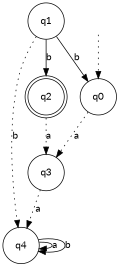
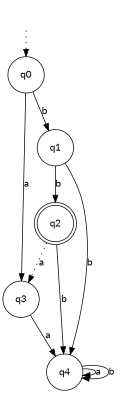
(70, 56) -> (39, 108)
(12, 126) -> (87, 254)
(74, 132) -> (24, 183)
(35, 206) -> (41, 333)
none -> (60, 296)
